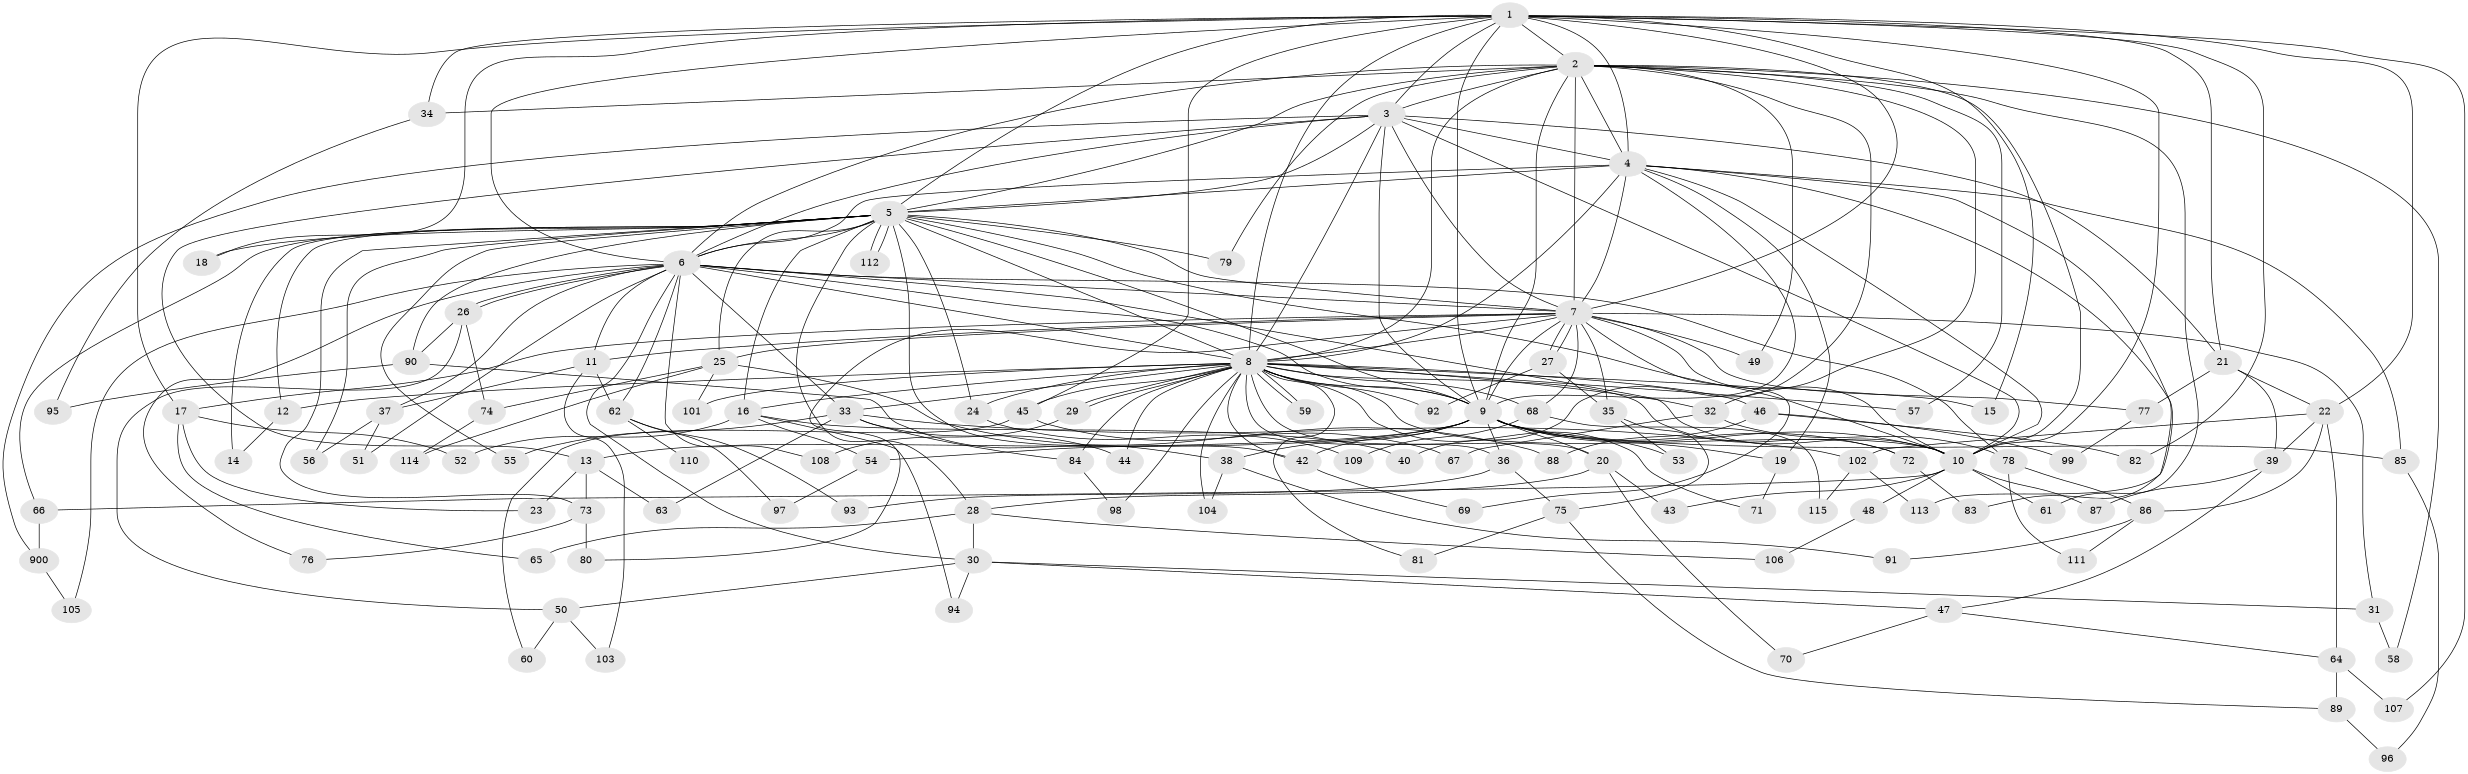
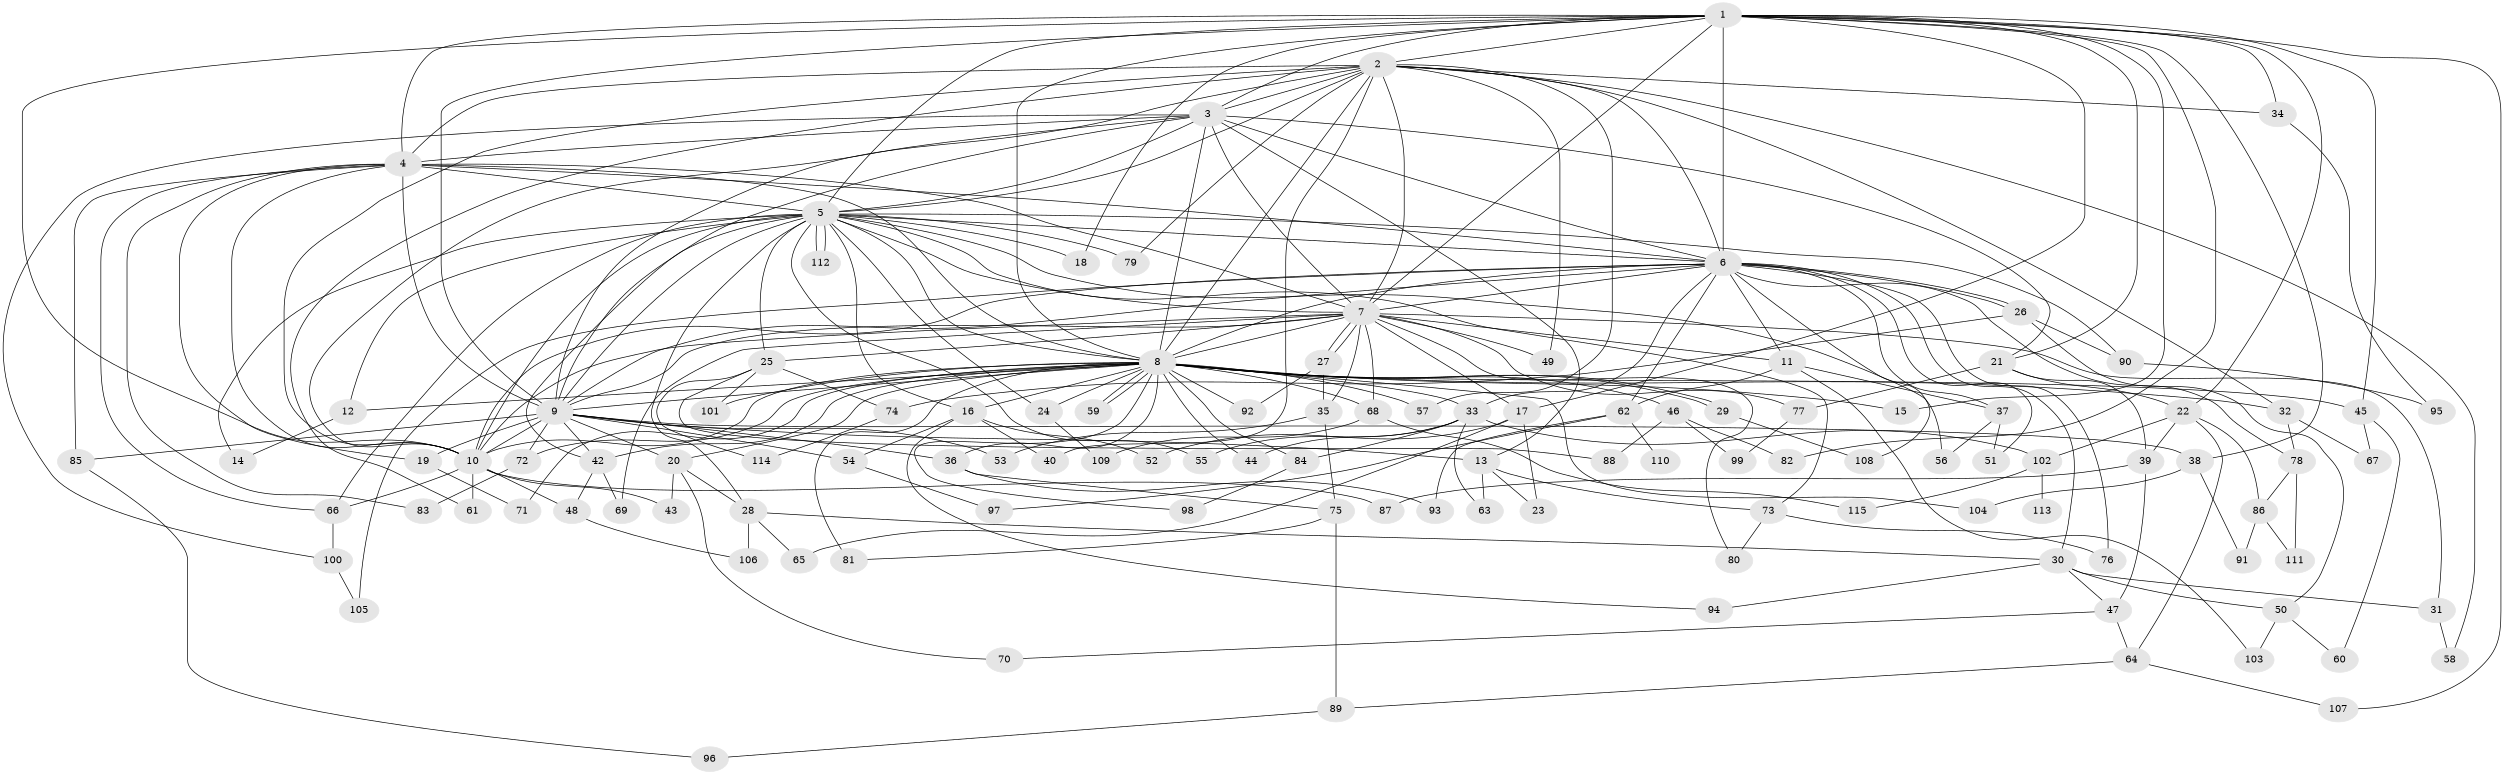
(2084, 273) -> (101, 294)
(865, 399) -> (2200, 86)
none -> (588, 482)
(39, 561) -> (333, 561)
